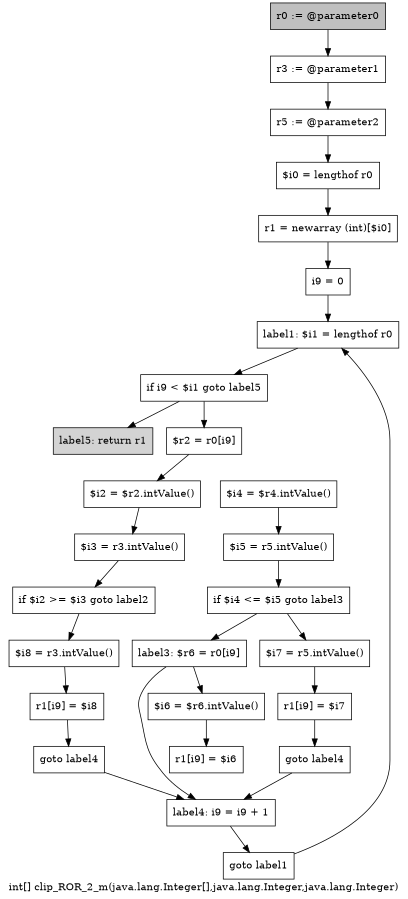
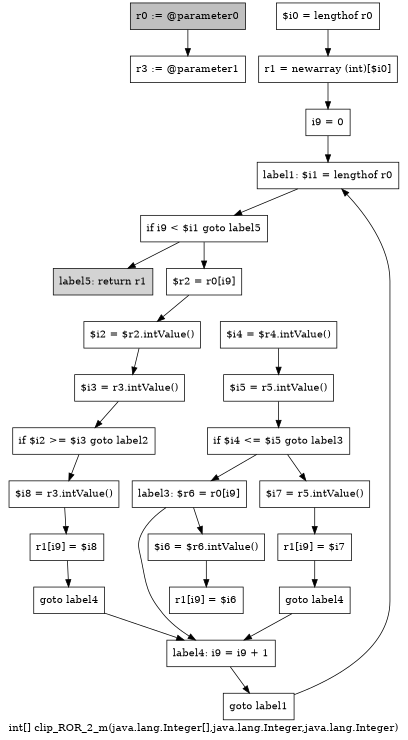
(328, 122) -> none
